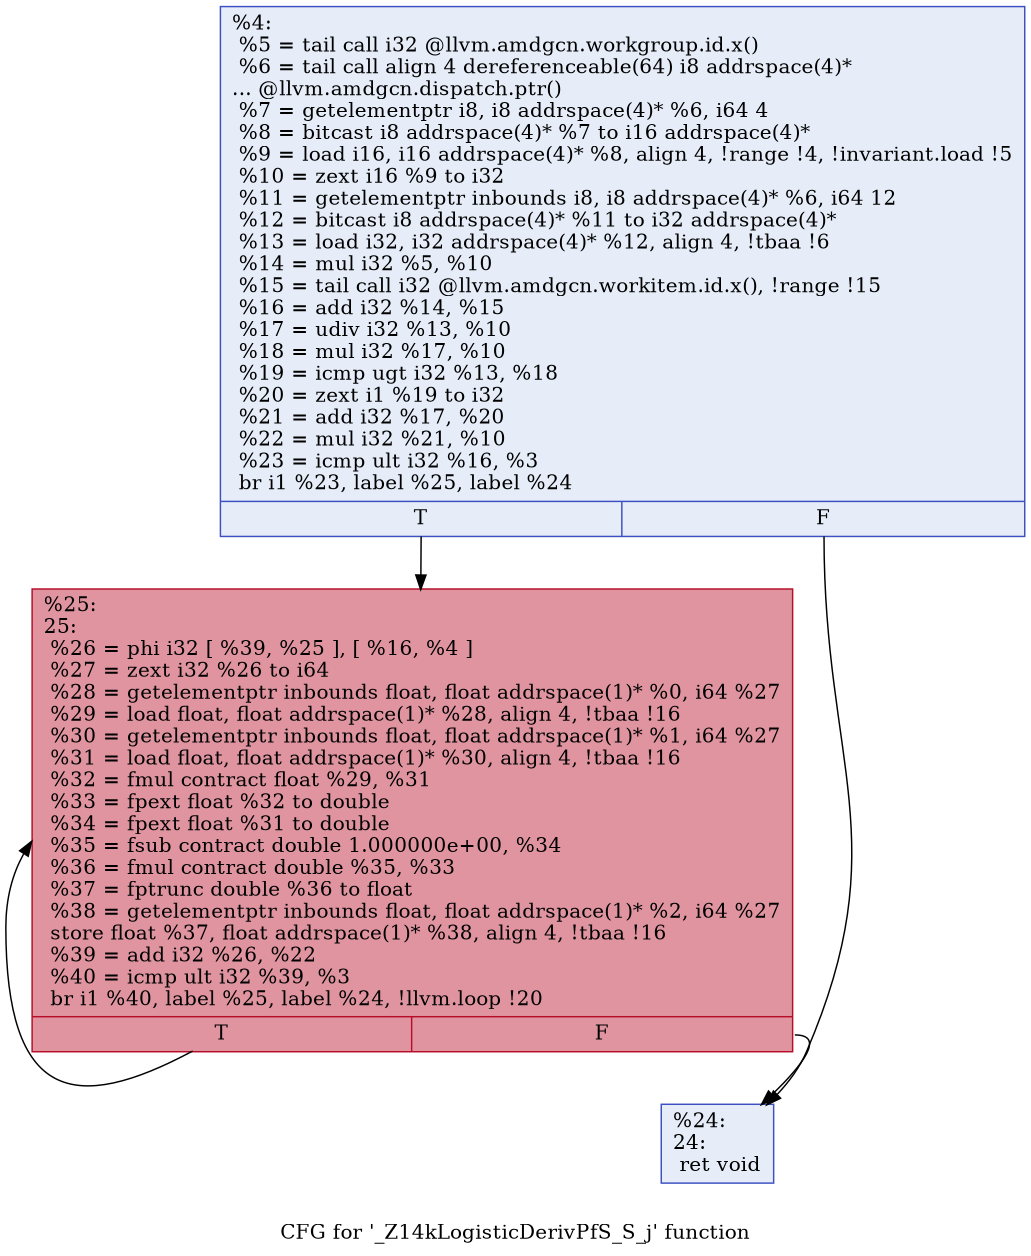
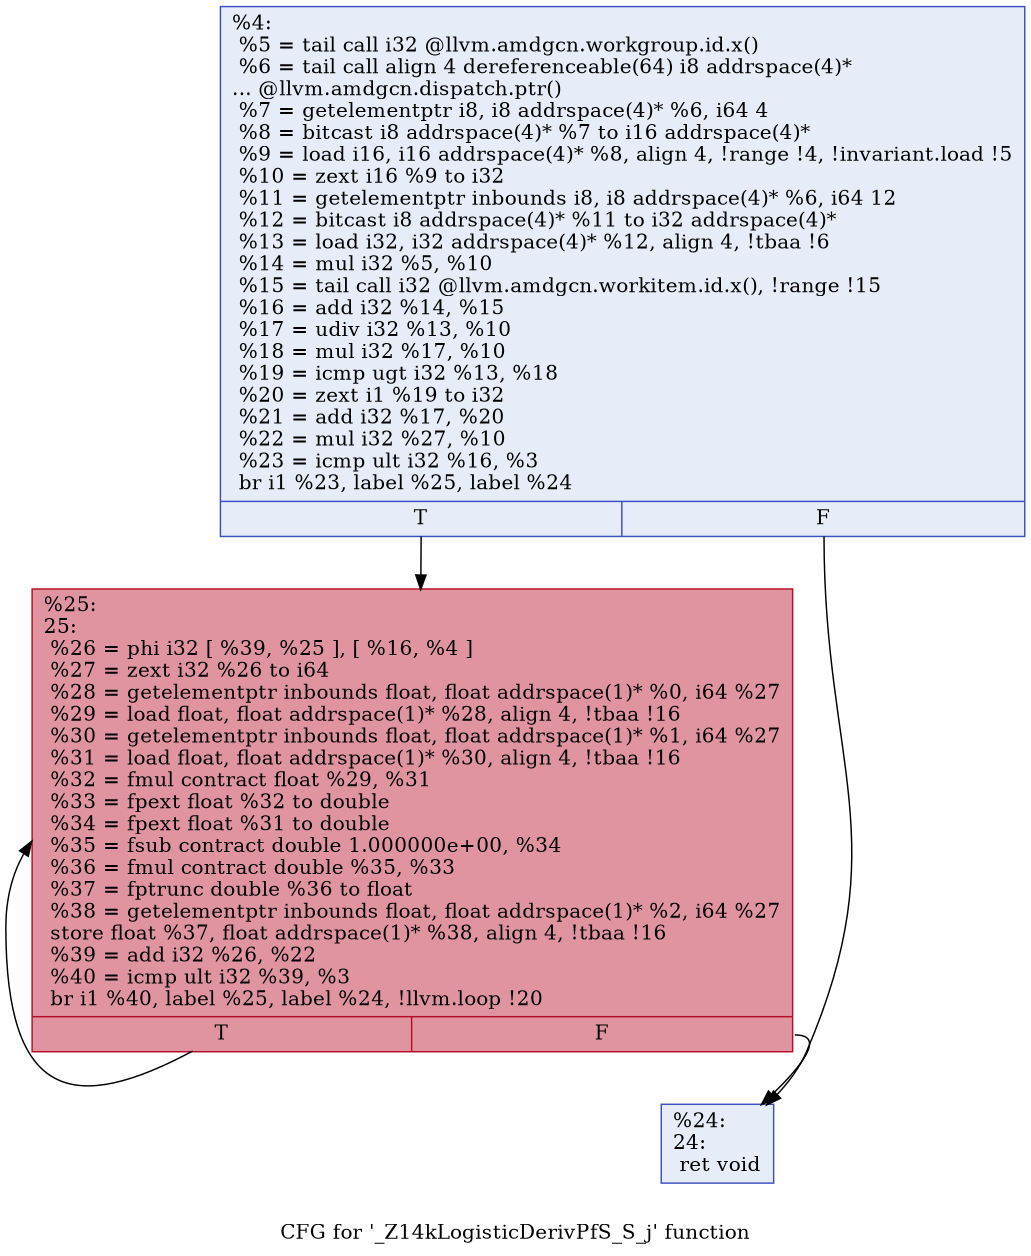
(369, 439) -> (369, 439)
